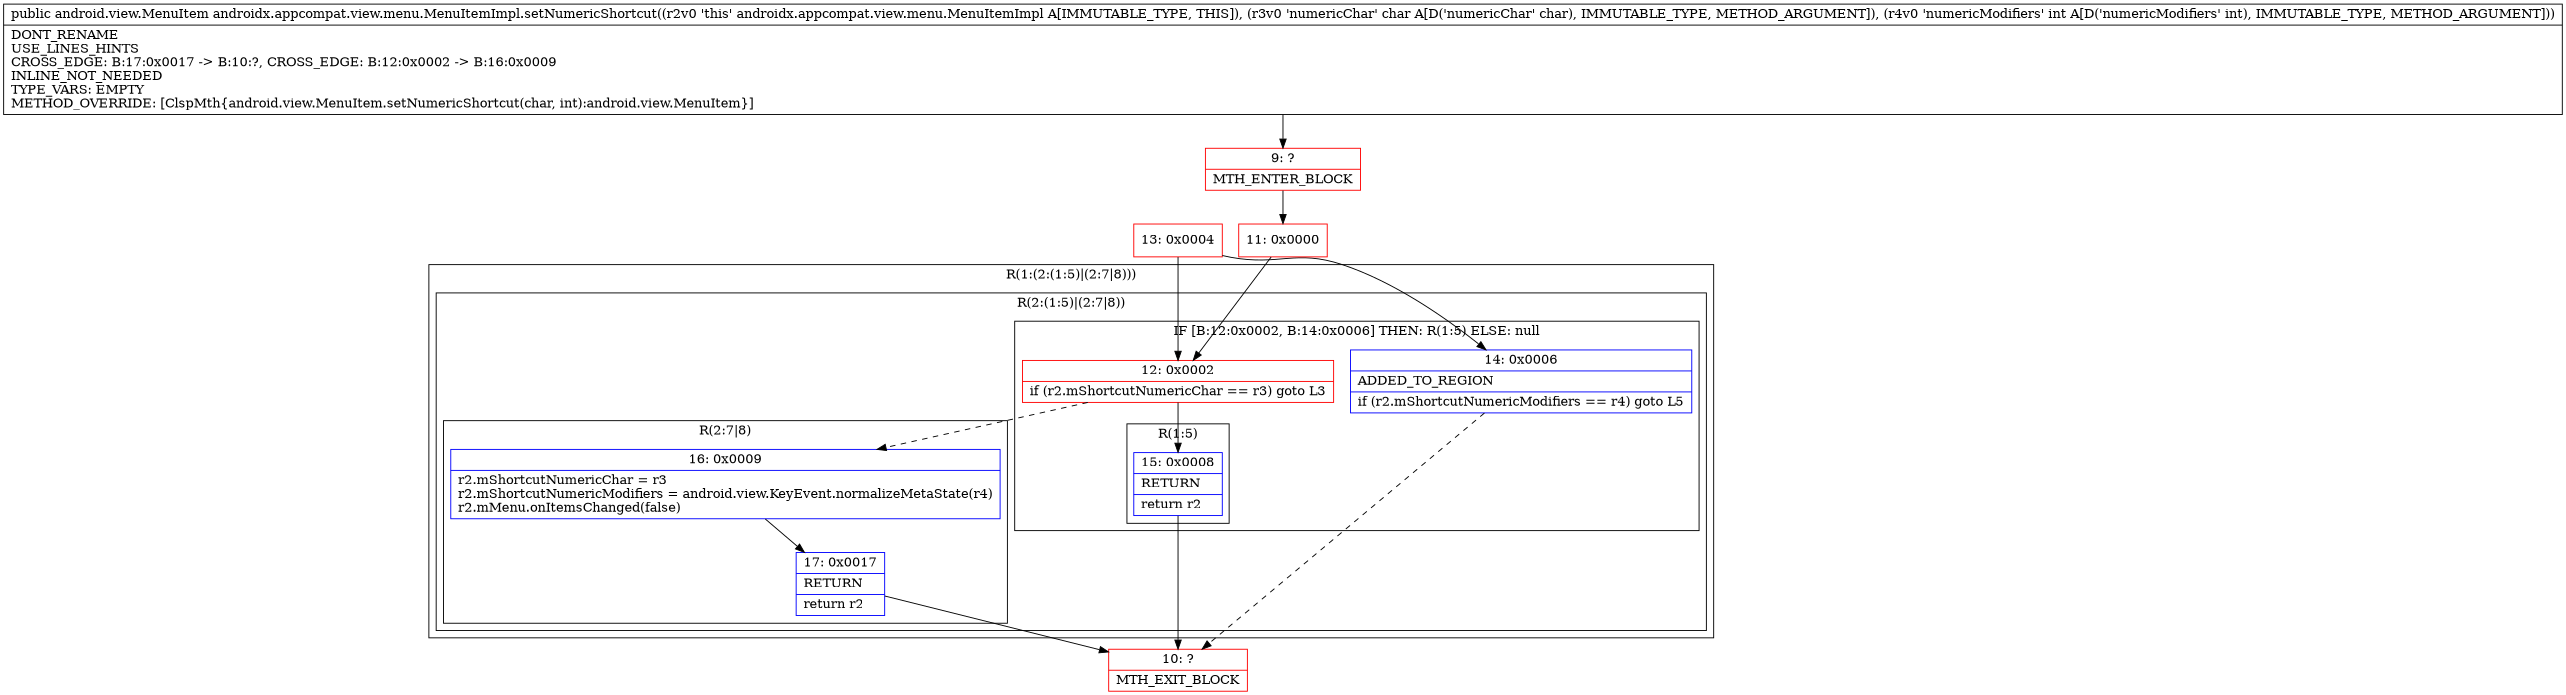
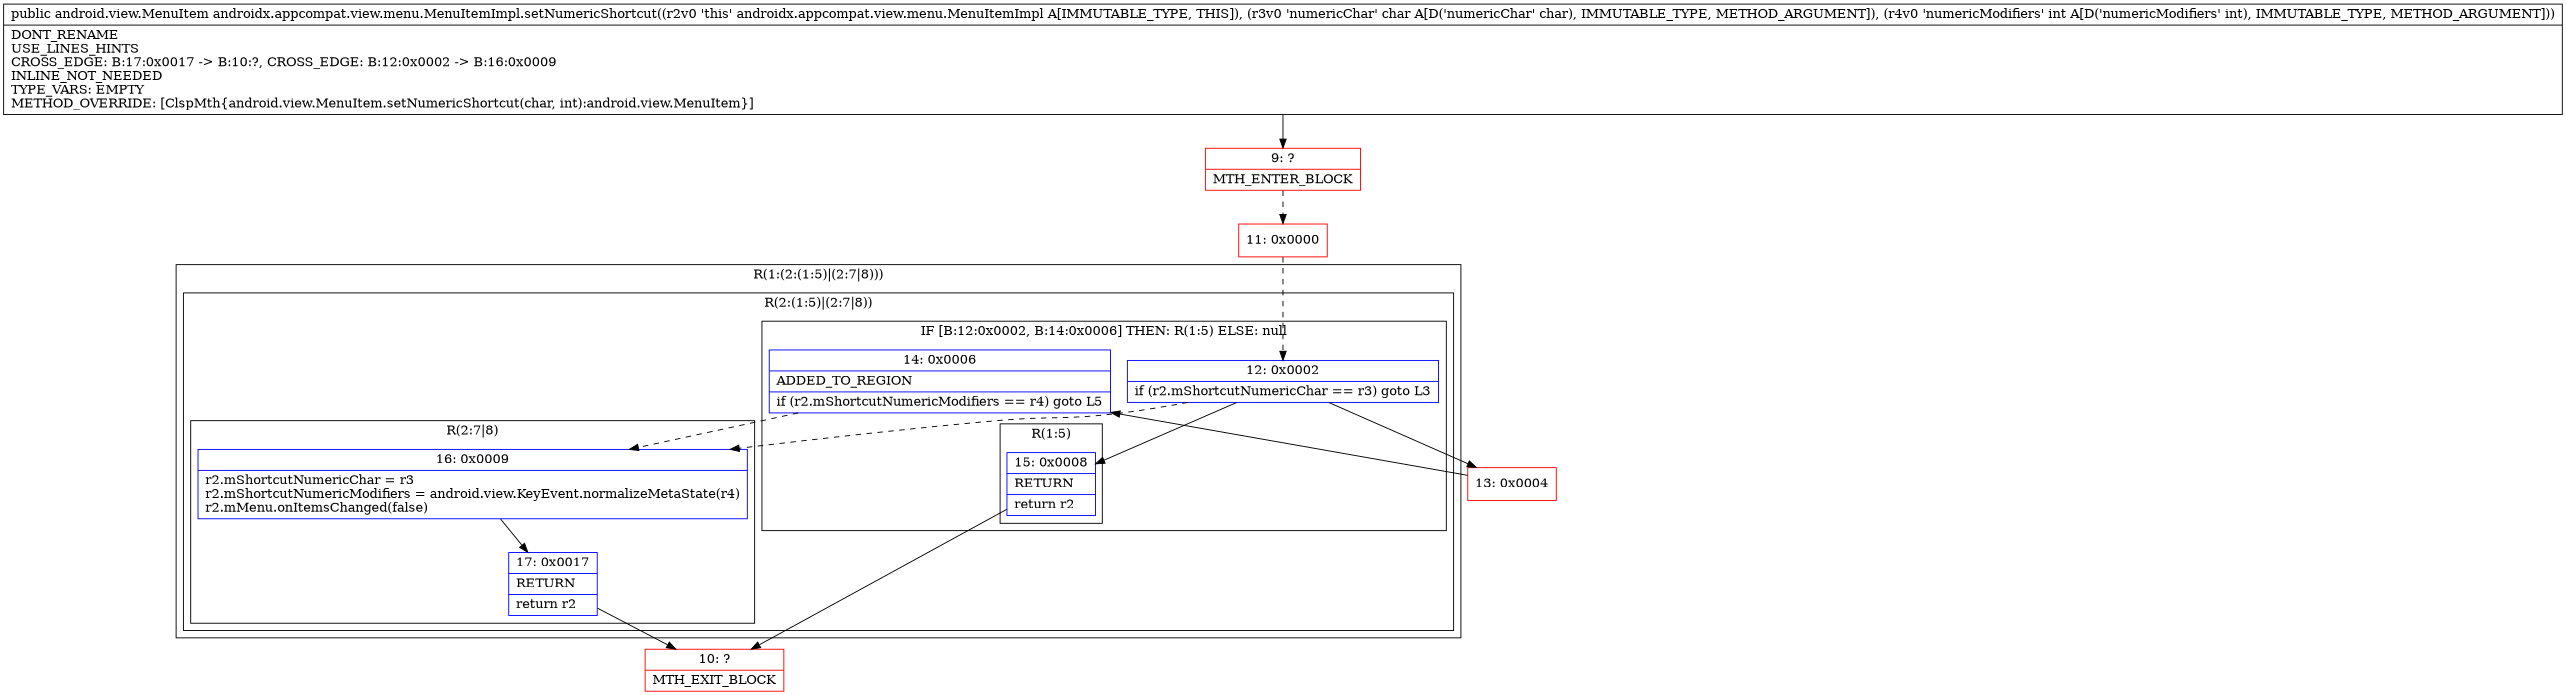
(1283, 202) -> (1283, 202)
(1178, 304) -> (1398, 433)
(1235, 305) -> (1283, 304)
(1178, 381) -> (1283, 381)
(1354, 522) -> (718, 430)
